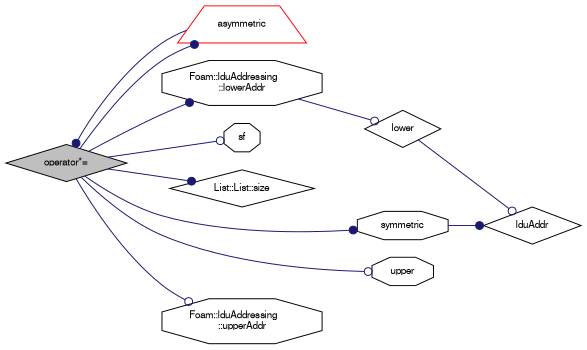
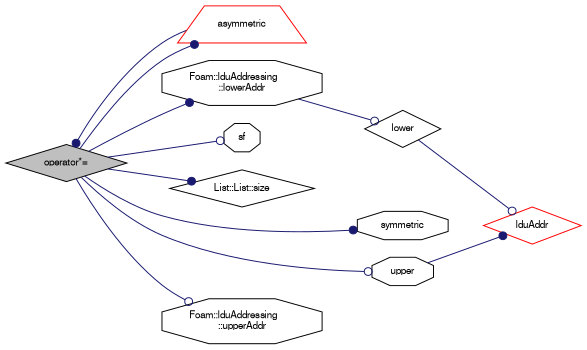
(462, 226) -> (463, 250)
(532, 226) -> (532, 226)
